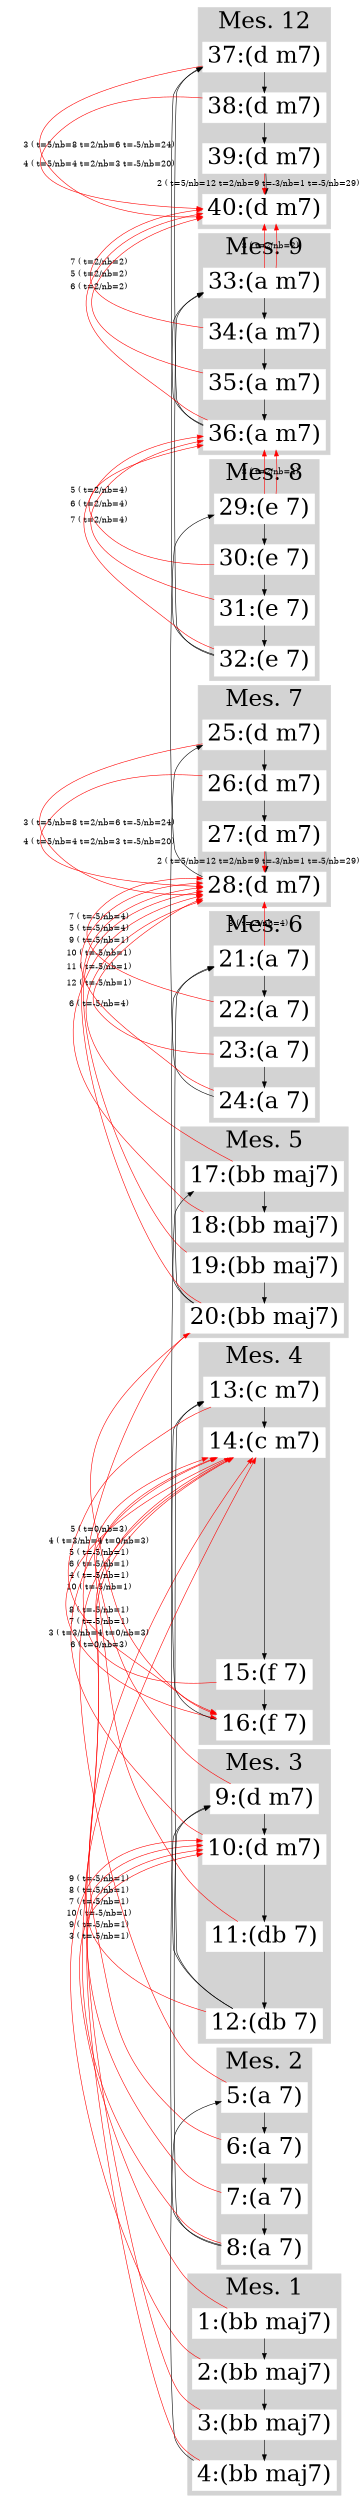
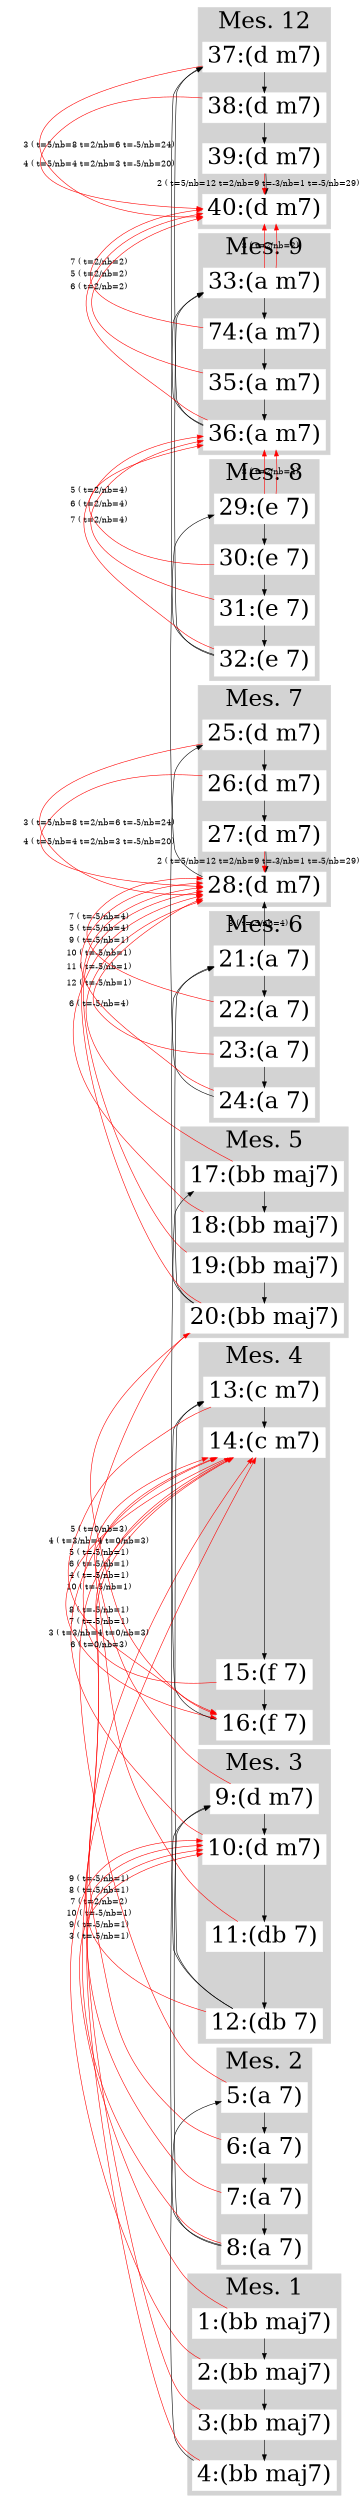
(264, 334) -> (264, 334)
(264, 927) -> (264, 927)
(99, 1902) -> (99, 1902)
